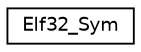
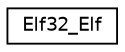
(71, 26) -> (62, 26)
